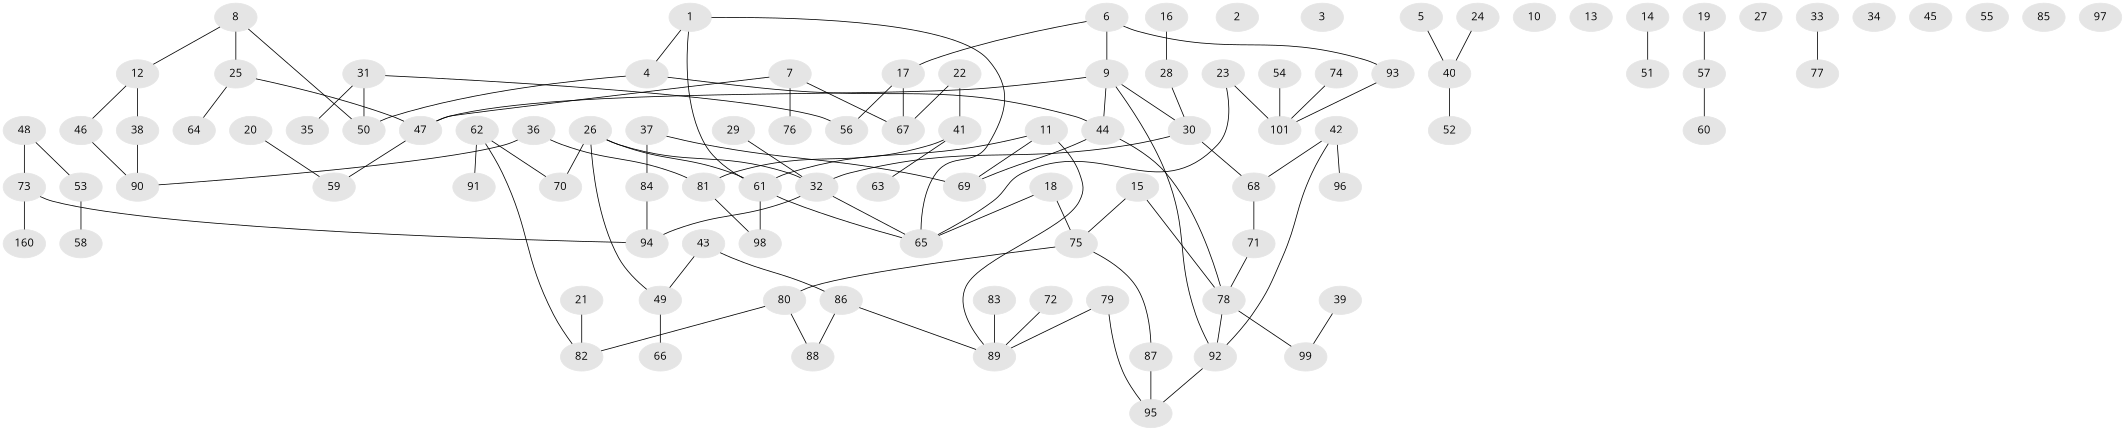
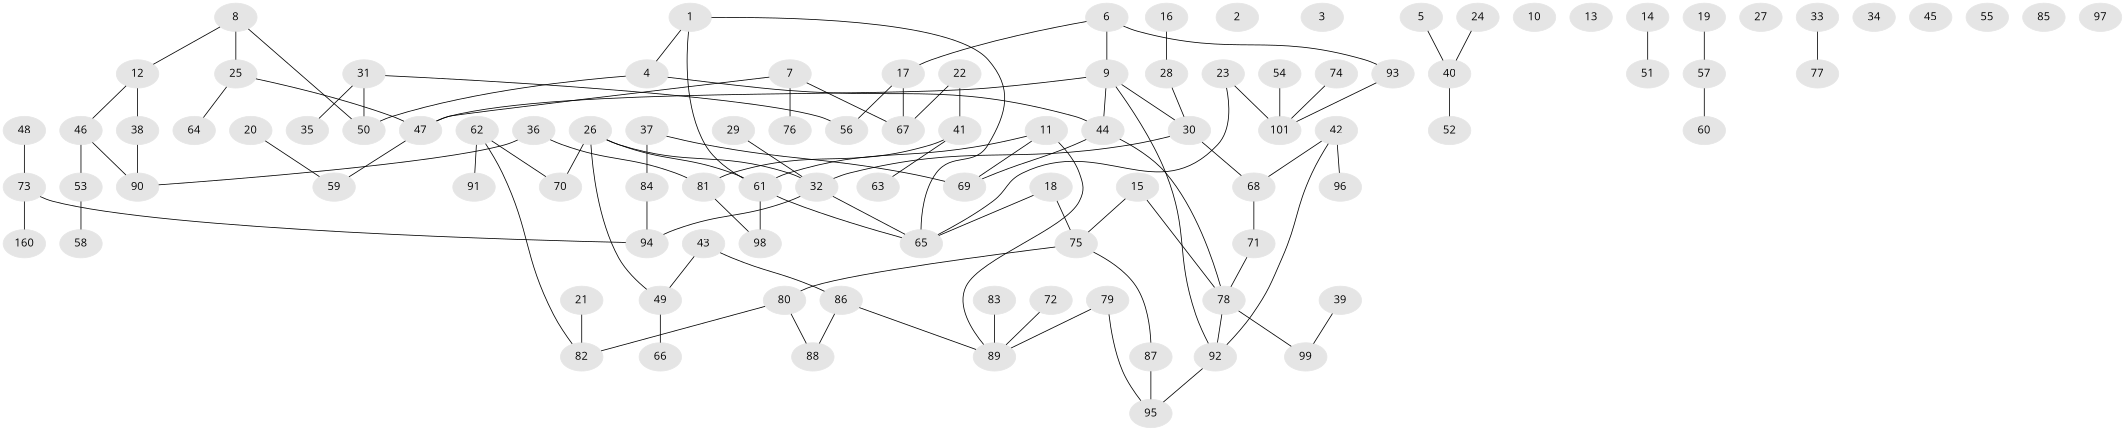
(53, 159) -> (81, 159)
